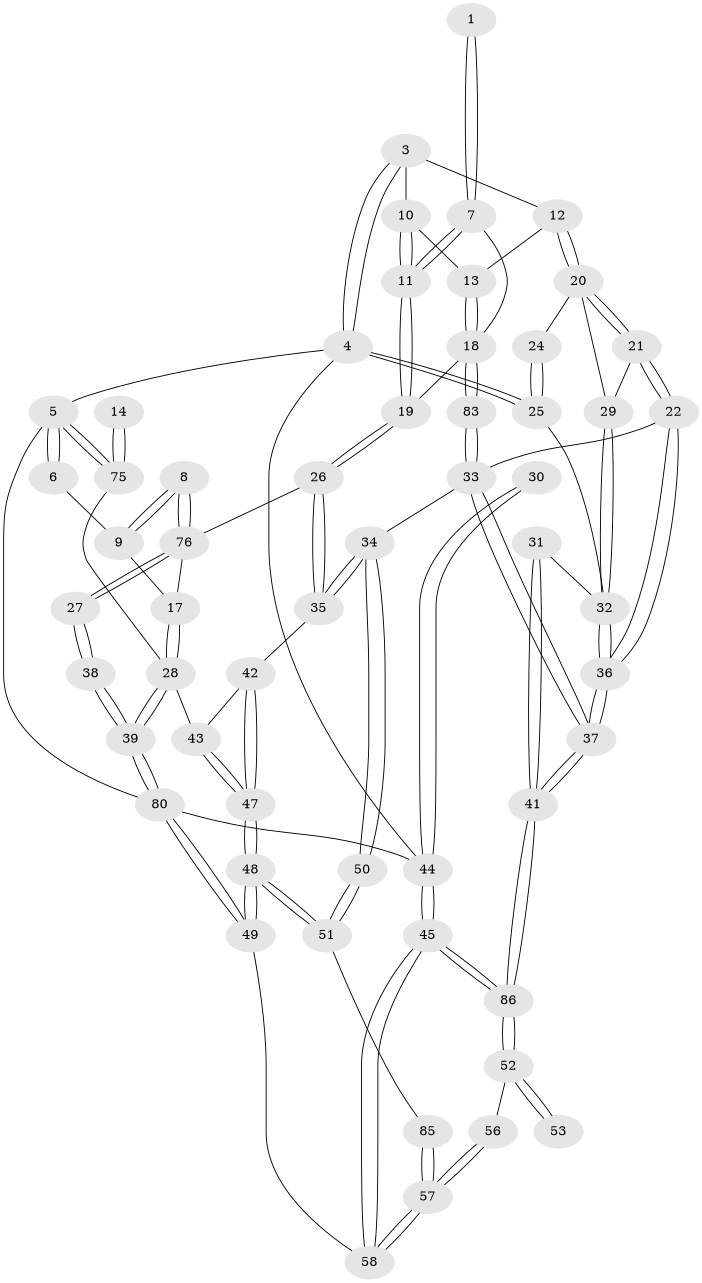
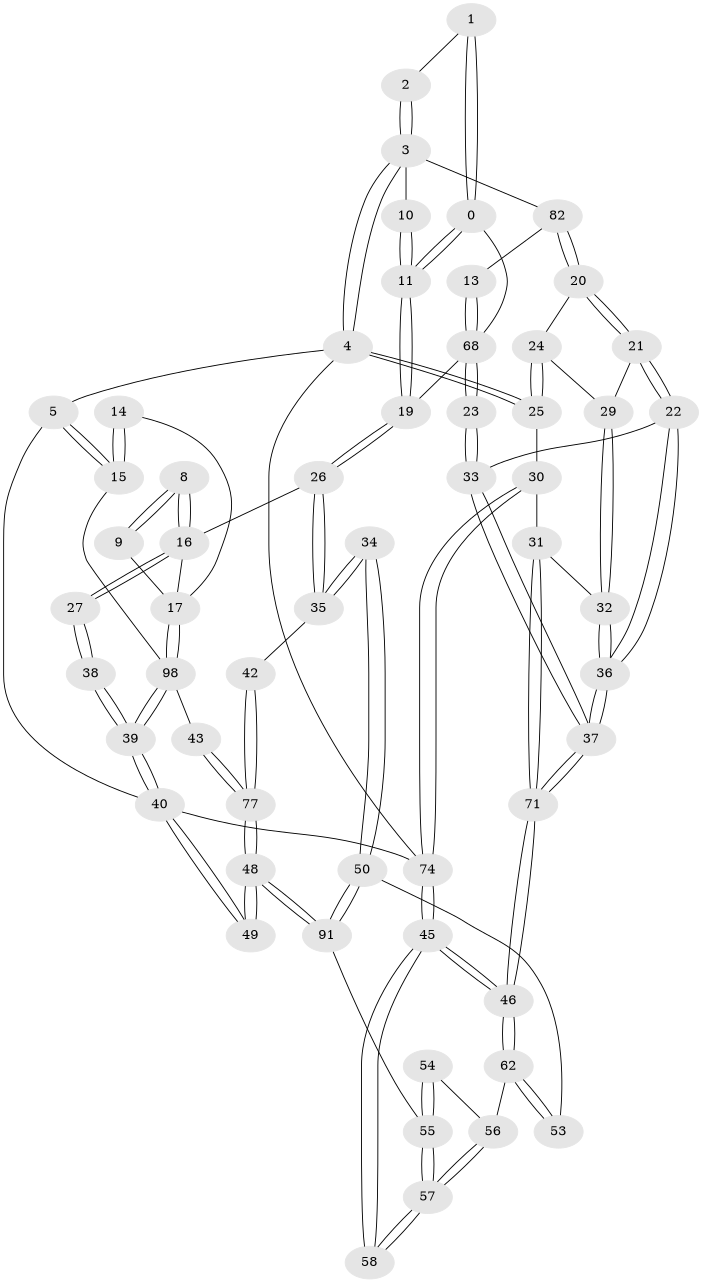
none -> (406, 85)
(471, 216) -> (471, 216)
(558, 216) -> (558, 216)
(431, 241) -> none
(471, 347) -> (471, 347)
(594, 347) -> (573, 380)
(471, 412) -> (471, 412)
(54, 478) -> none
(119, 478) -> (119, 478)
none -> (229, 489)
(585, 506) -> (537, 445)
(421, 510) -> none
none -> (537, 511)
(184, 543) -> (184, 543)
(171, 674) -> (171, 674)
(223, 707) -> none
(160, 805) -> (160, 805)
(251, 805) -> (251, 805)
(533, 805) -> (533, 805)
(428, 870) -> (428, 870)
(327, 936) -> (327, 936)
none -> (529, 966)
(509, 1001) -> (509, 1001)
none -> (428, 1066)
(509, 1066) -> (509, 1066)
(266, 1118) -> none
(428, 1132) -> (428, 1132)
